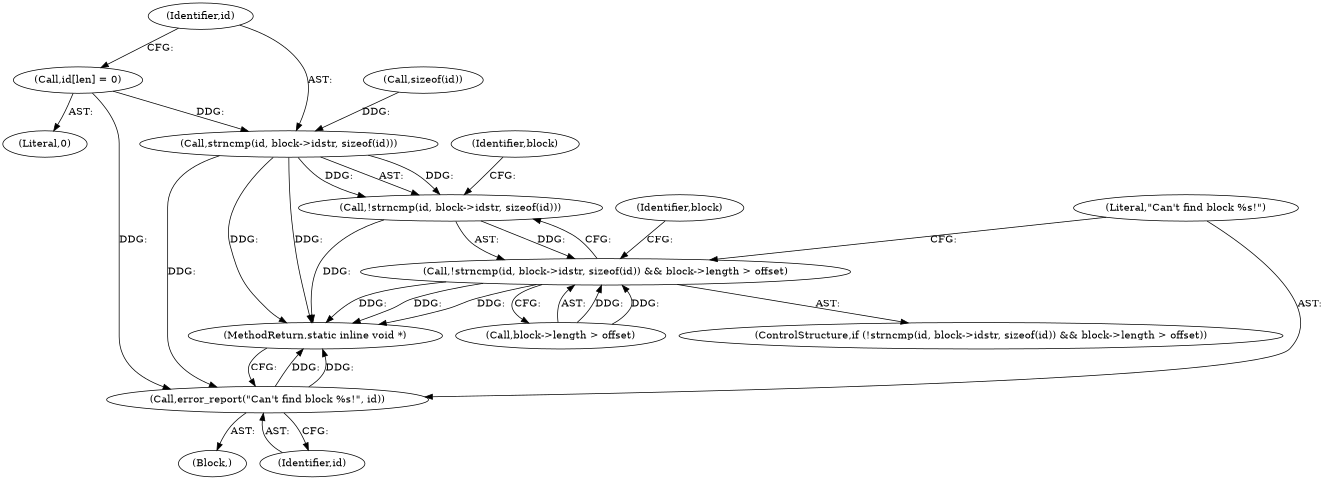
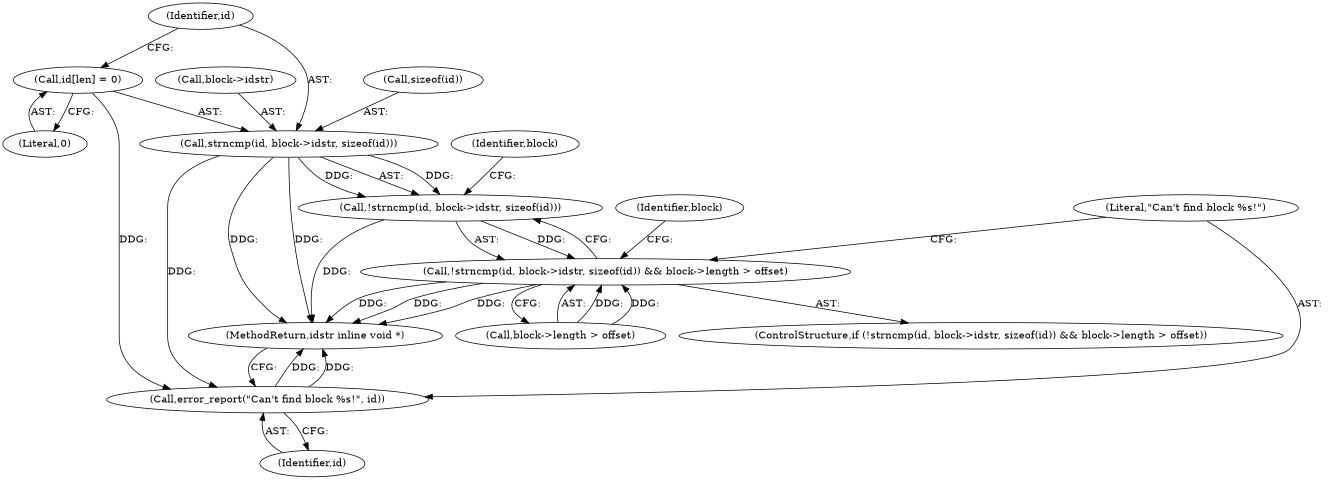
none -> (226, 80)
none -> (29, 112)
(83, 112) -> (83, 112)
(212, 112) -> (212, 112)
(378, 112) -> (378, 112)
(315, 336) -> (315, 336)
(212, 464) -> none
